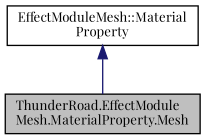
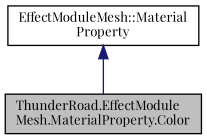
(103, 114) -> (103, 114)
